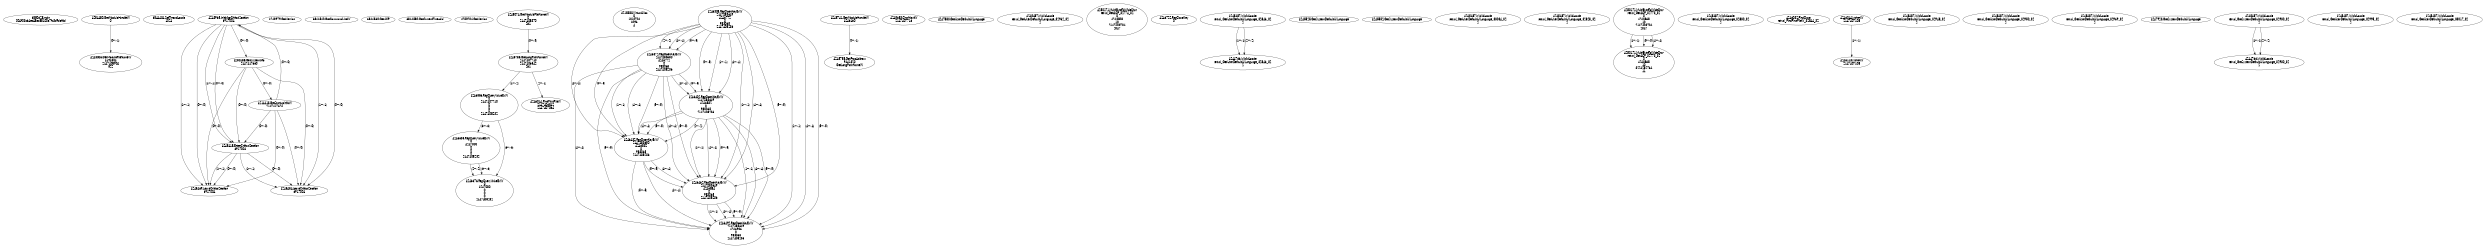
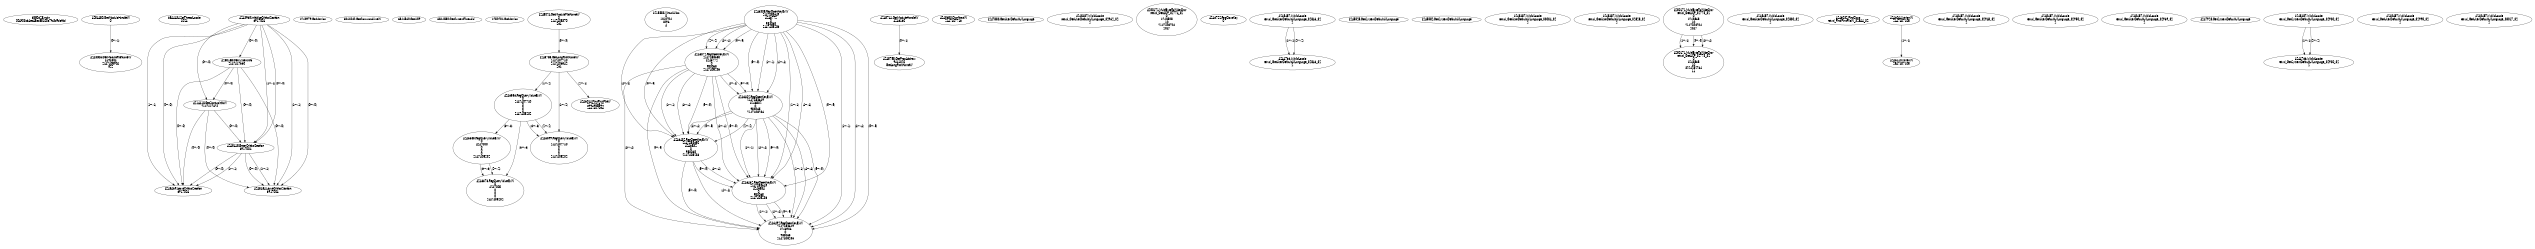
(278, 53) -> (200, 51)
(1852, 62) -> (1901, 62)
none -> (559, 148)
